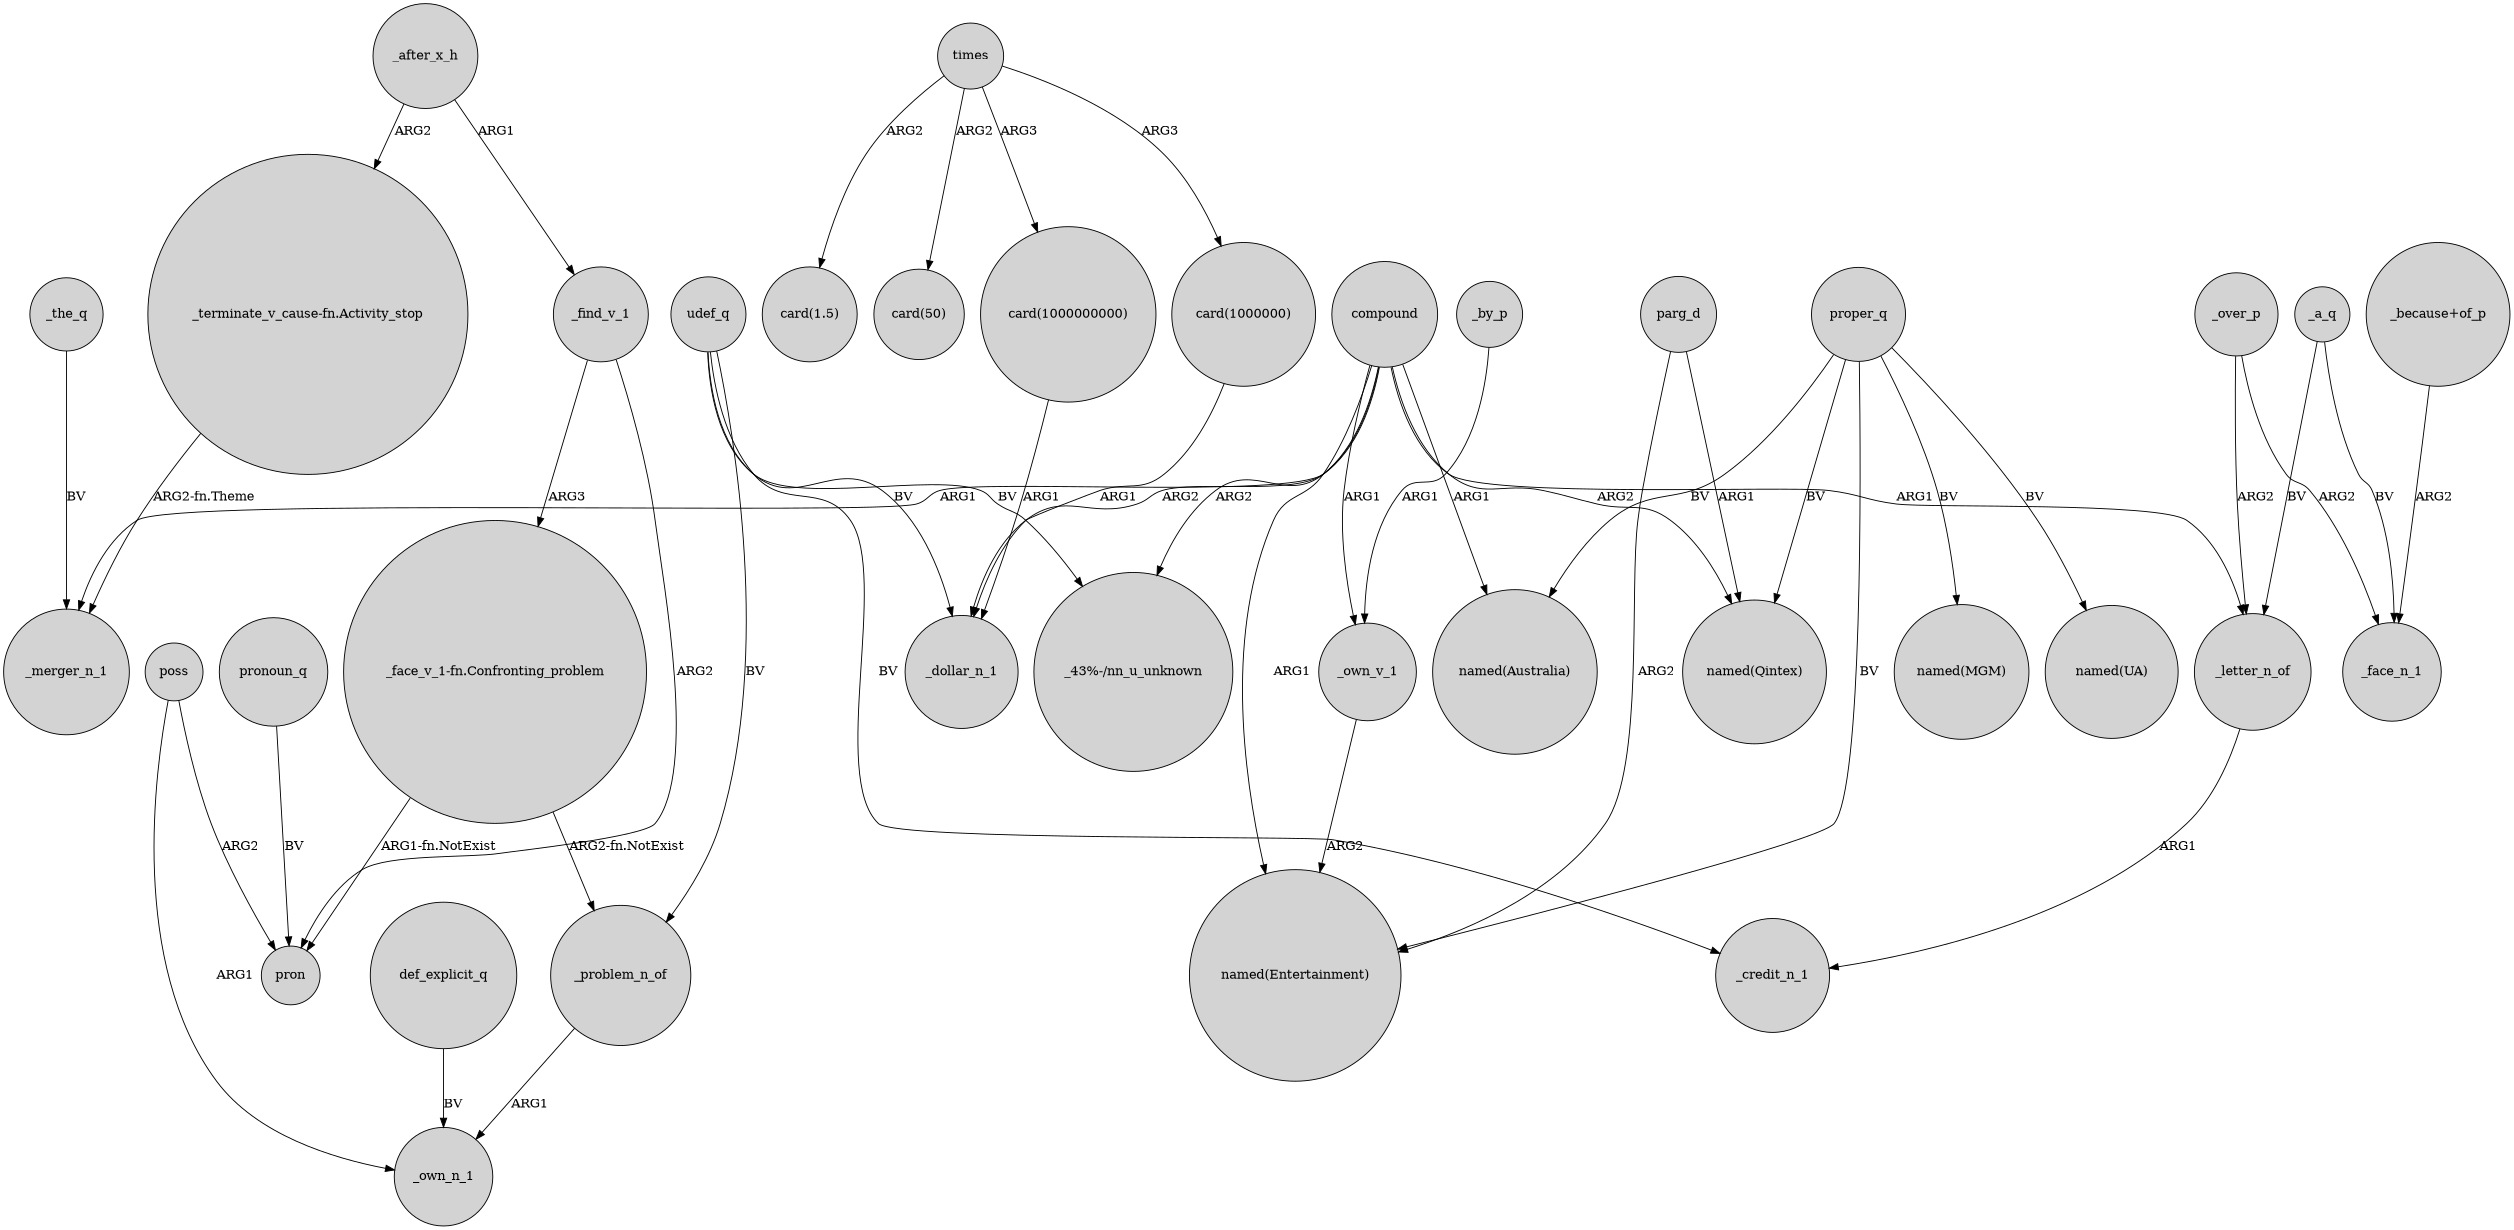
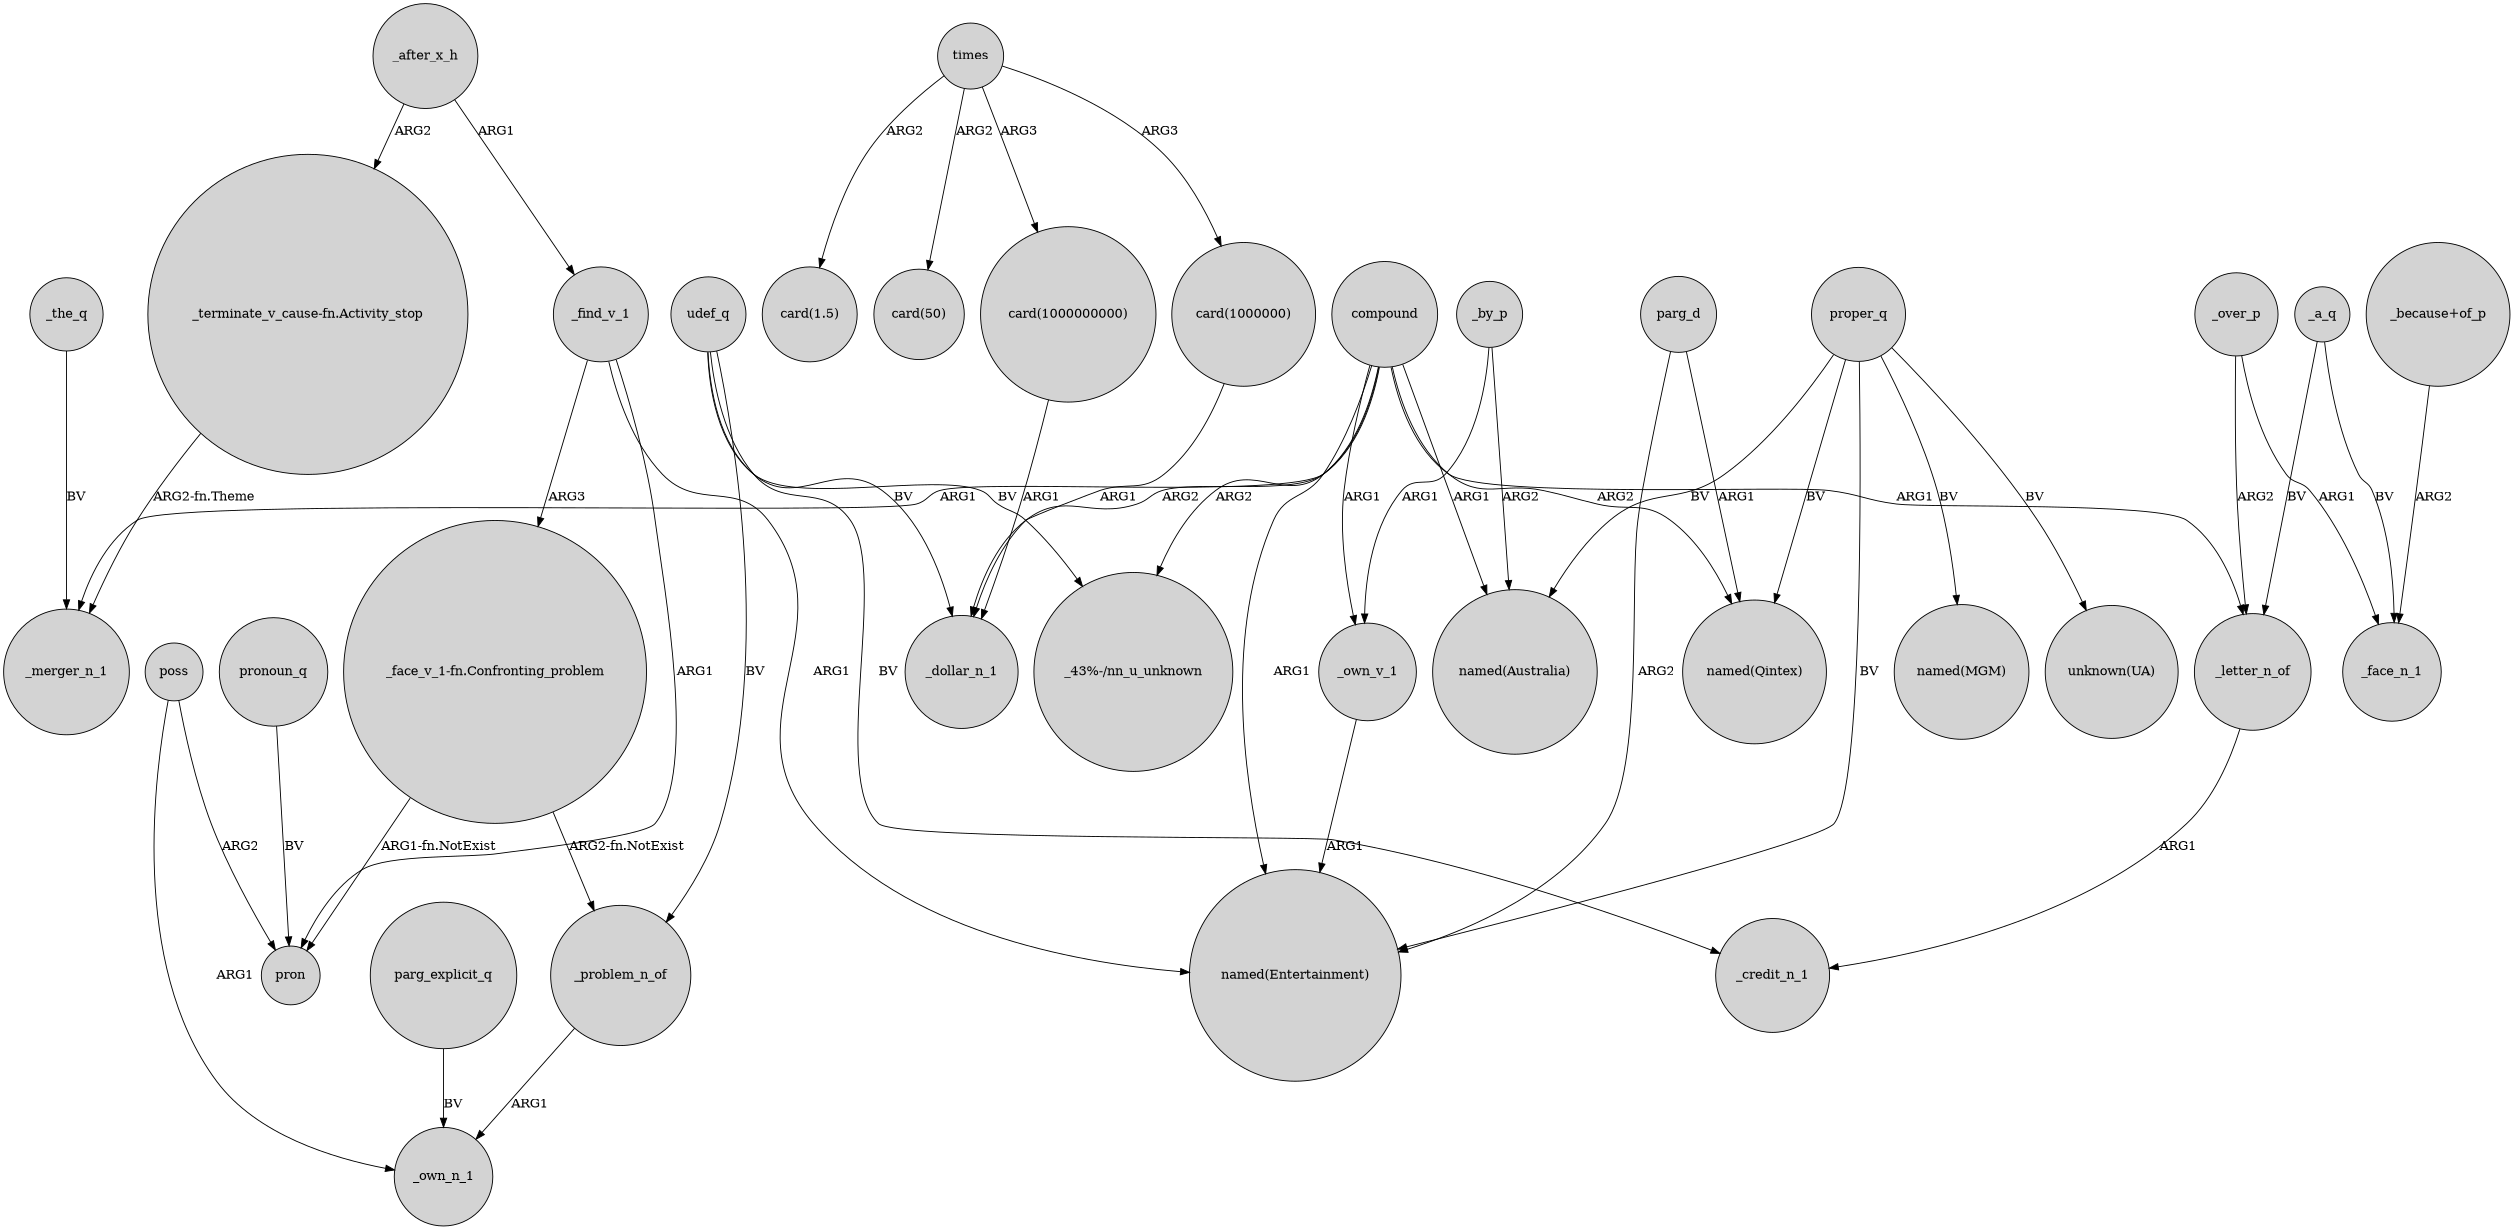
none -> (1500, 464)
(2337, 497) -> (2337, 497)
(695, 672) -> (695, 672)
(2112, 672) -> (2112, 672)
none -> (782, 752)
(1345, 847) -> (1345, 847)
(444, 975) -> (444, 975)
